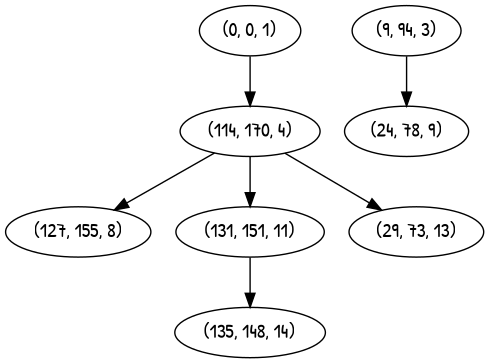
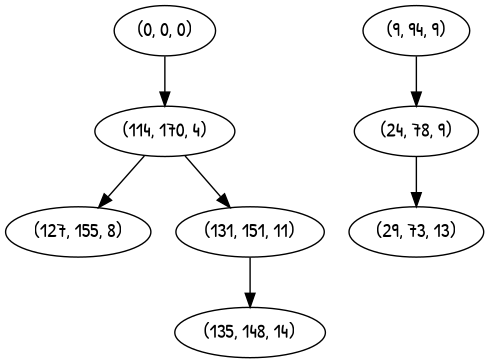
(250, 31) -> (165, 31)
(407, 31) -> (416, 31)
(327, 178) -> (416, 175)
